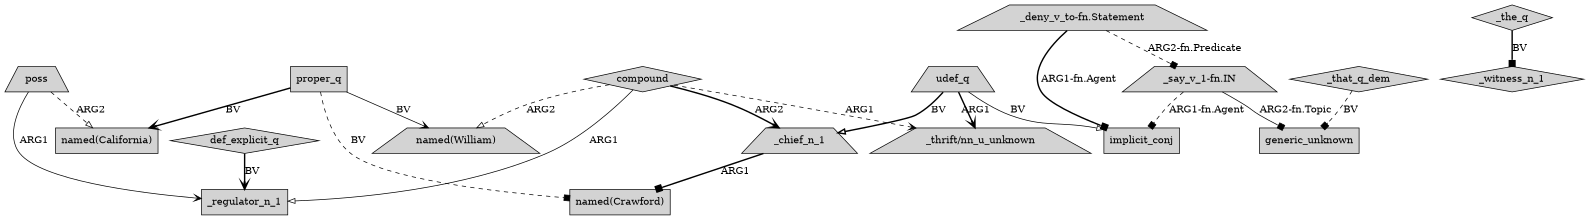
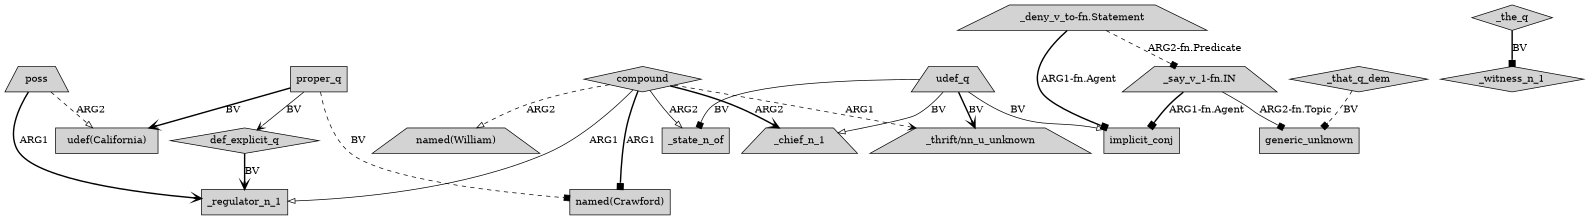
(1168, 106) -> (1168, 106)
(384, 109) -> (283, 109)
(976, 110) -> (976, 110)
(898, 120) -> (898, 120)
(107, 141) -> (107, 141)
none -> (696, 141)
(713, 170) -> (625, 136)
(72, 178) -> (72, 178)
